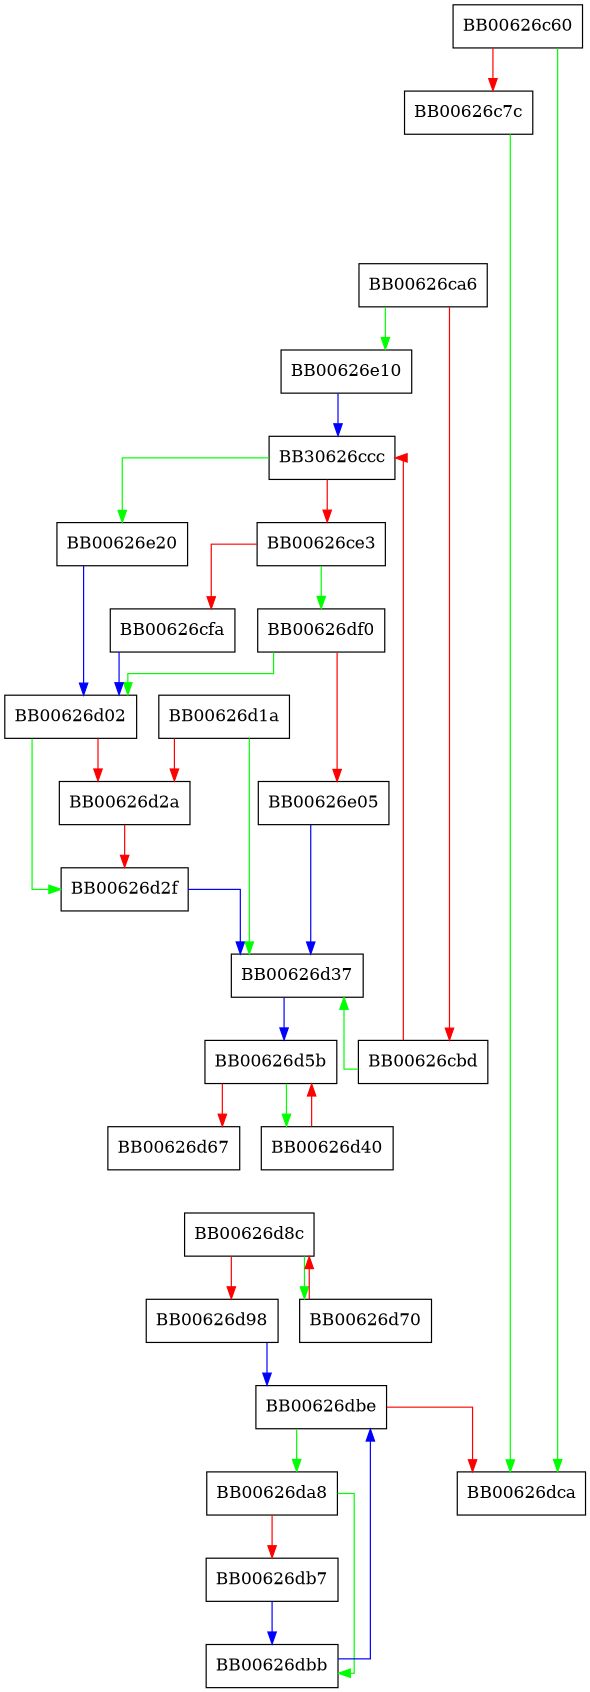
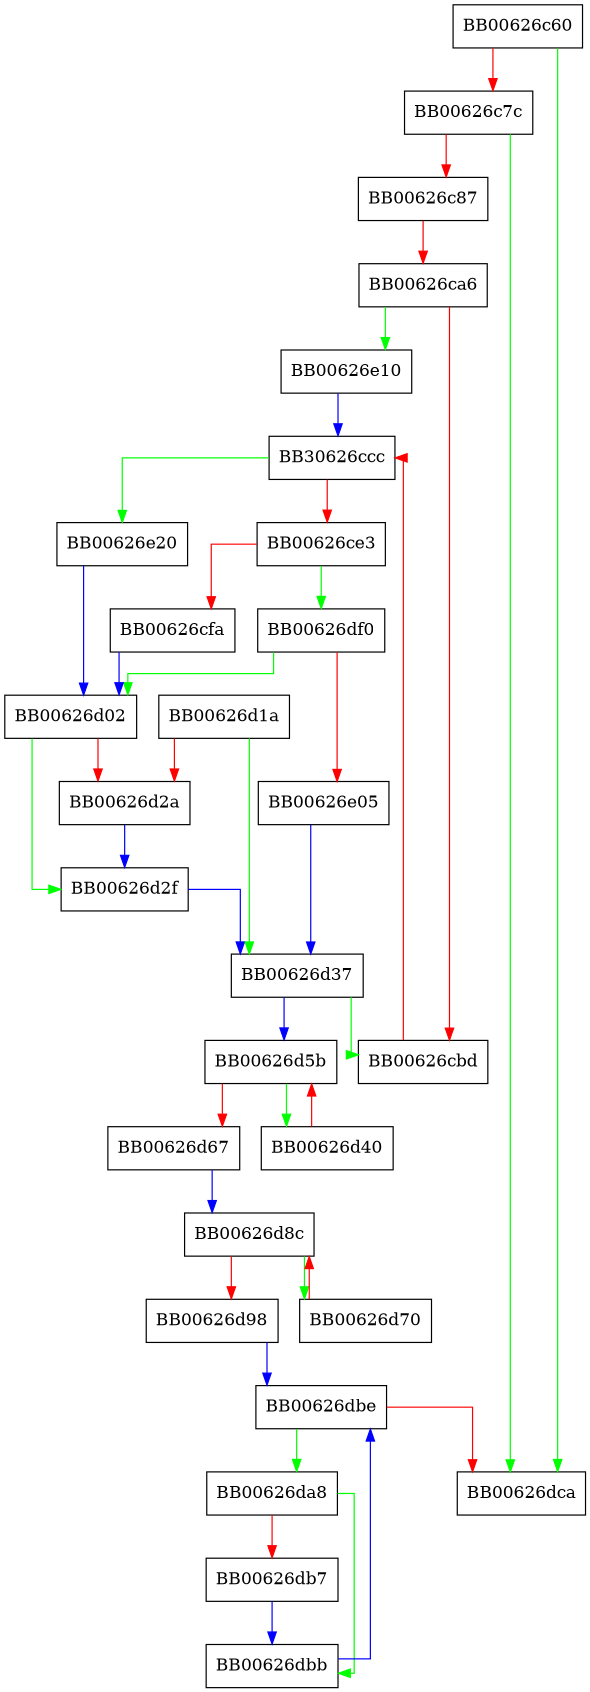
none -> (423, 199)
(125, 840) -> (125, 840)
(344, 1046) -> (351, 1026)
none -> (212, 1185)
